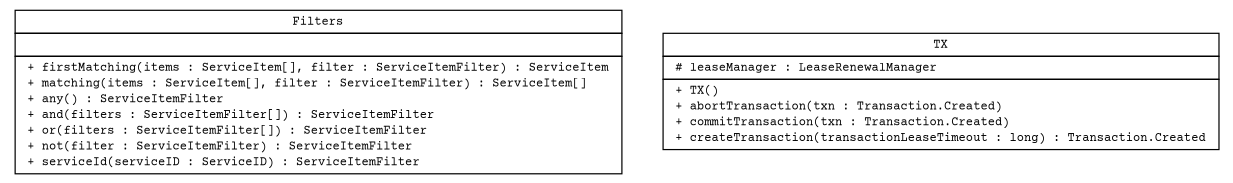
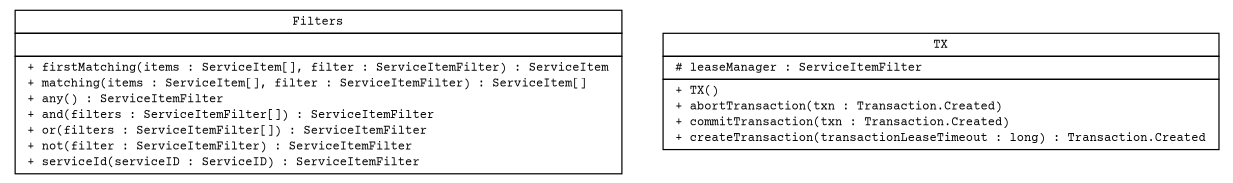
(807, 67) -> (799, 67)
